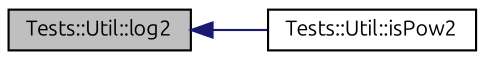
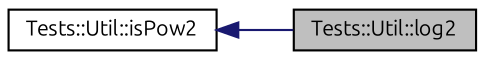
(240, 30) -> (266, 30)
